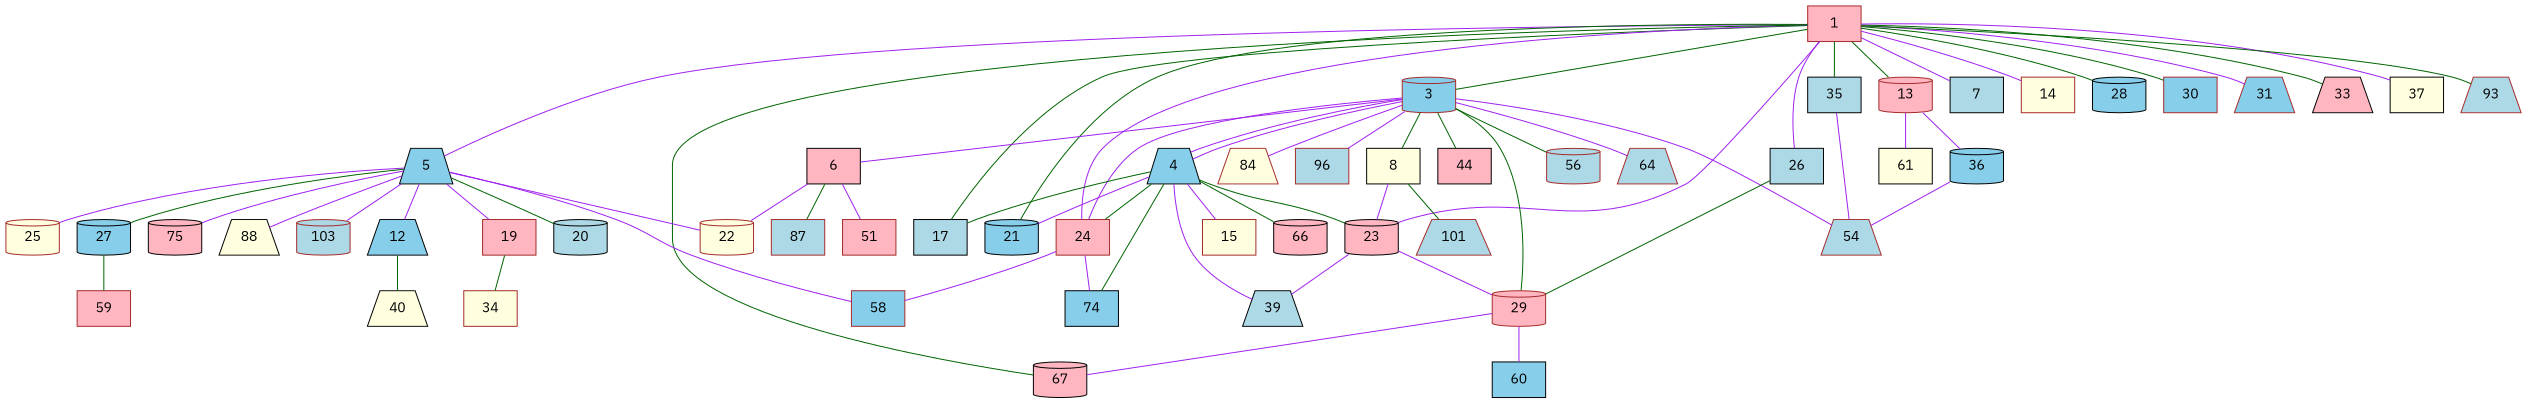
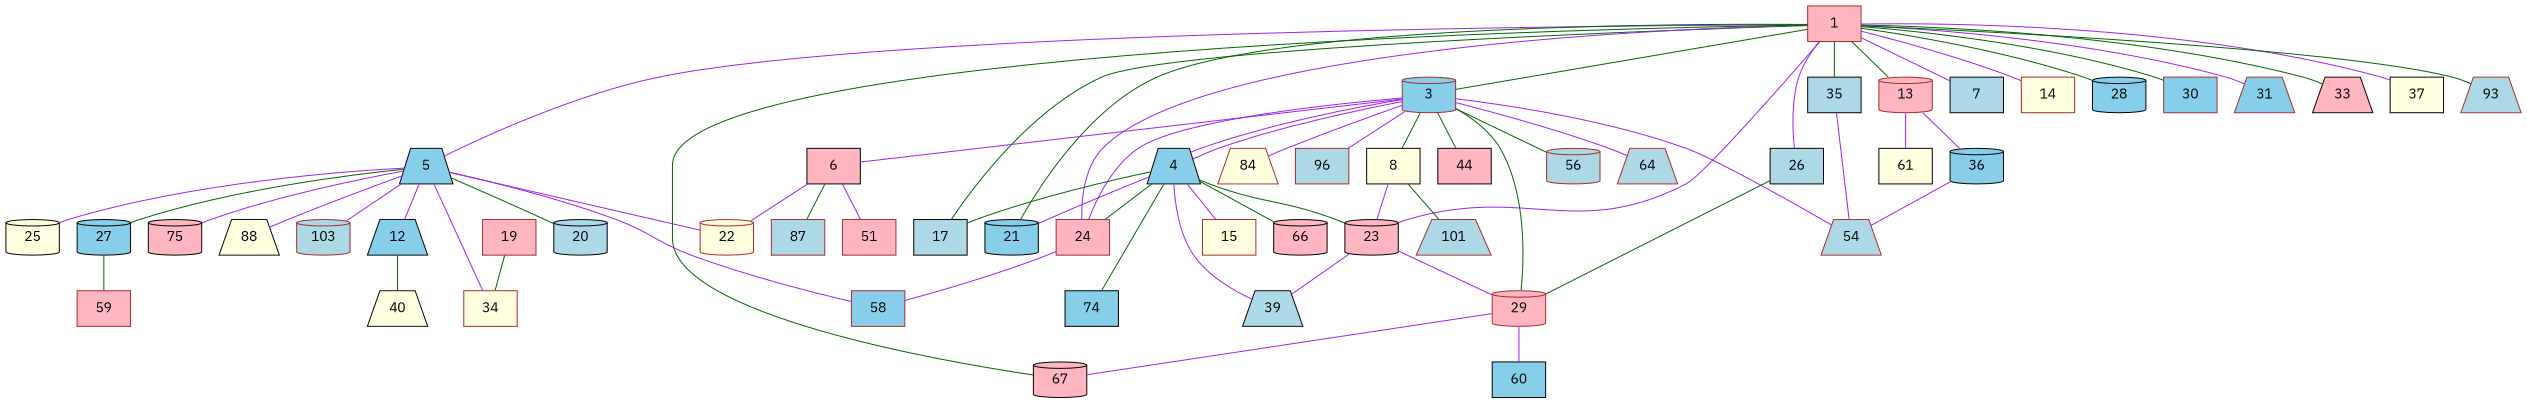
(468, 202) -> (458, 237)
(33, 237) -> (33, 237)
(1087, 273) -> none
